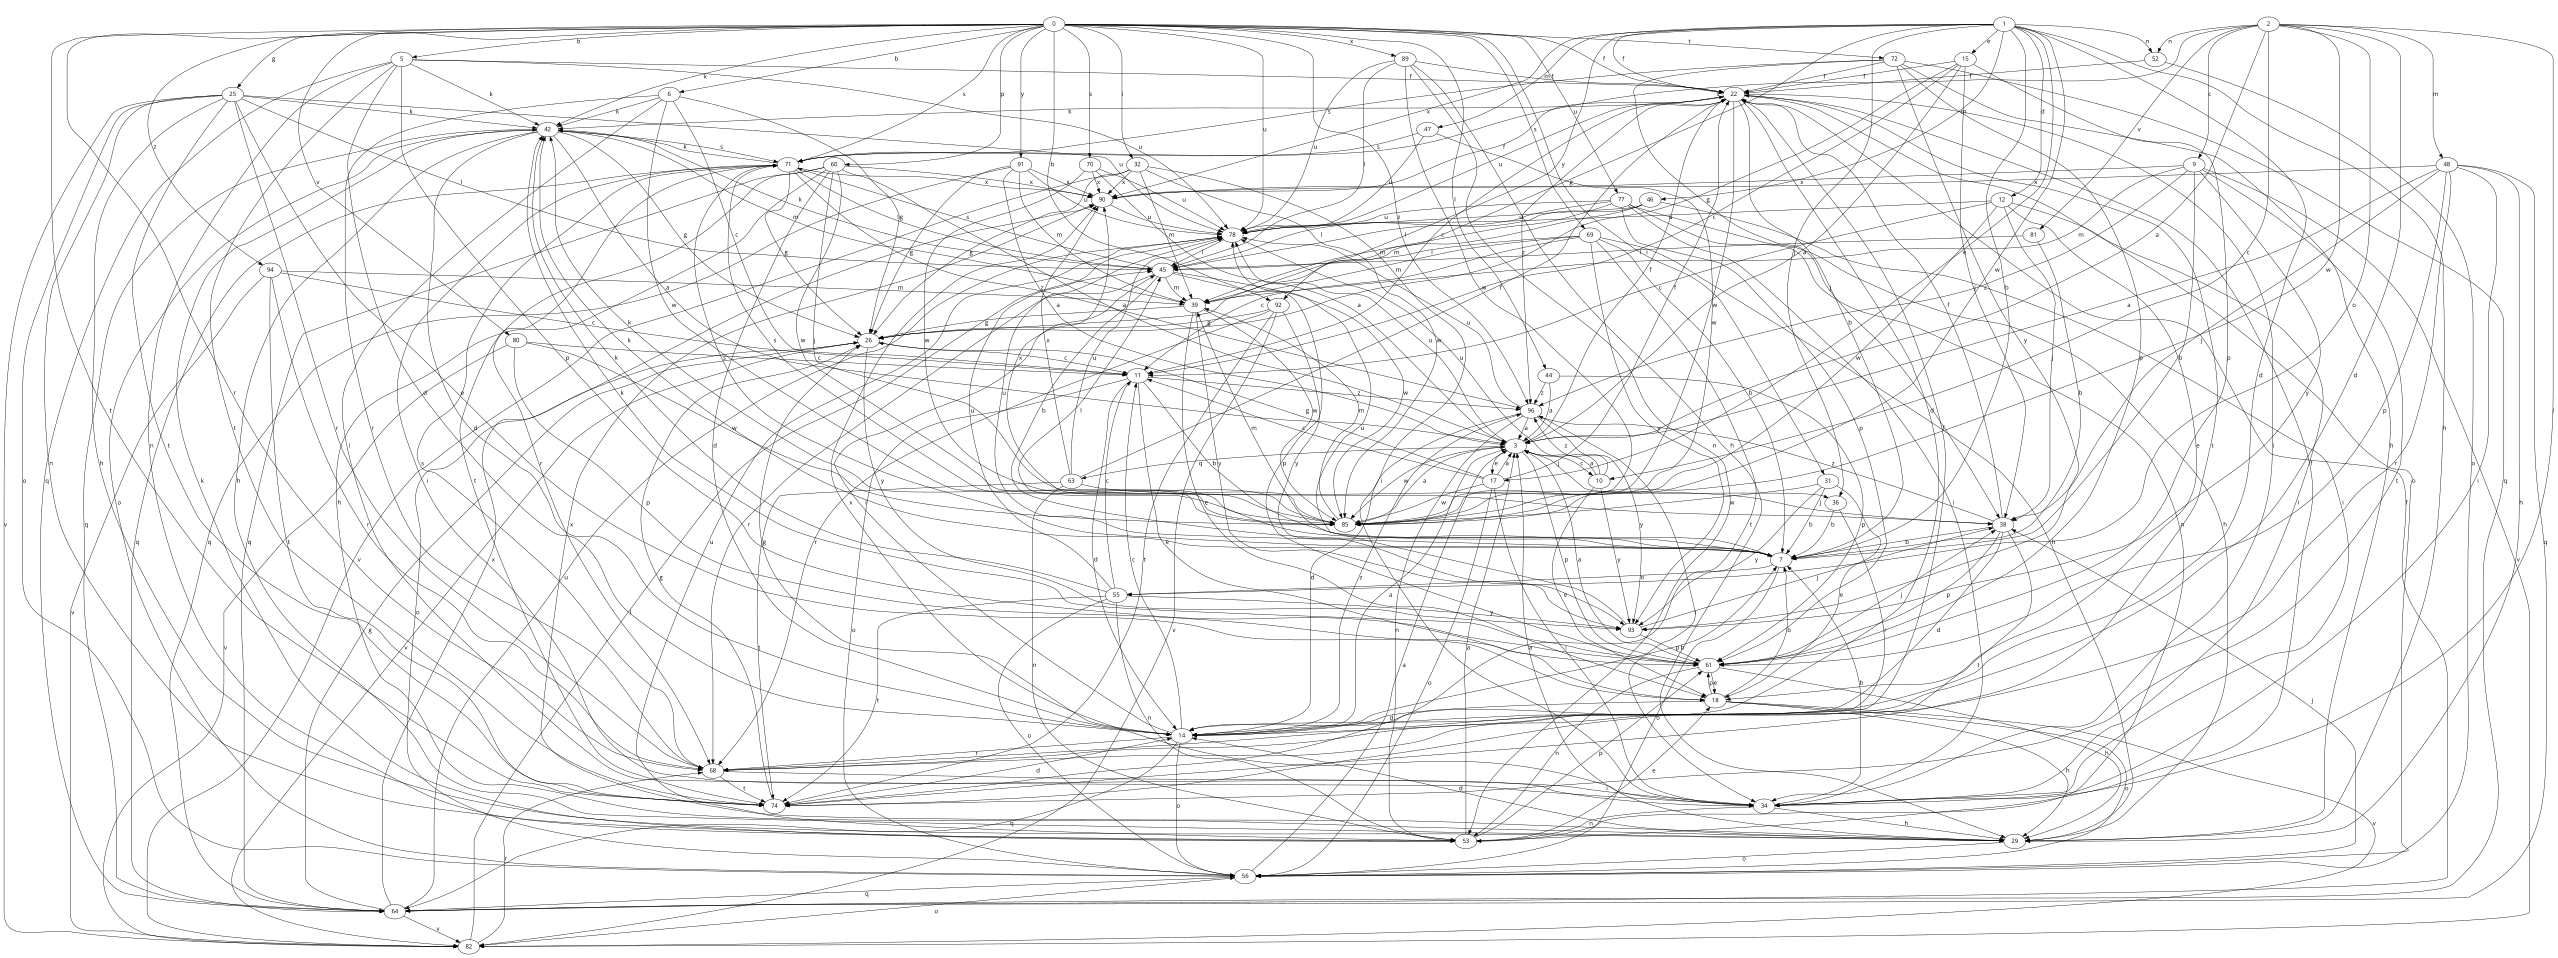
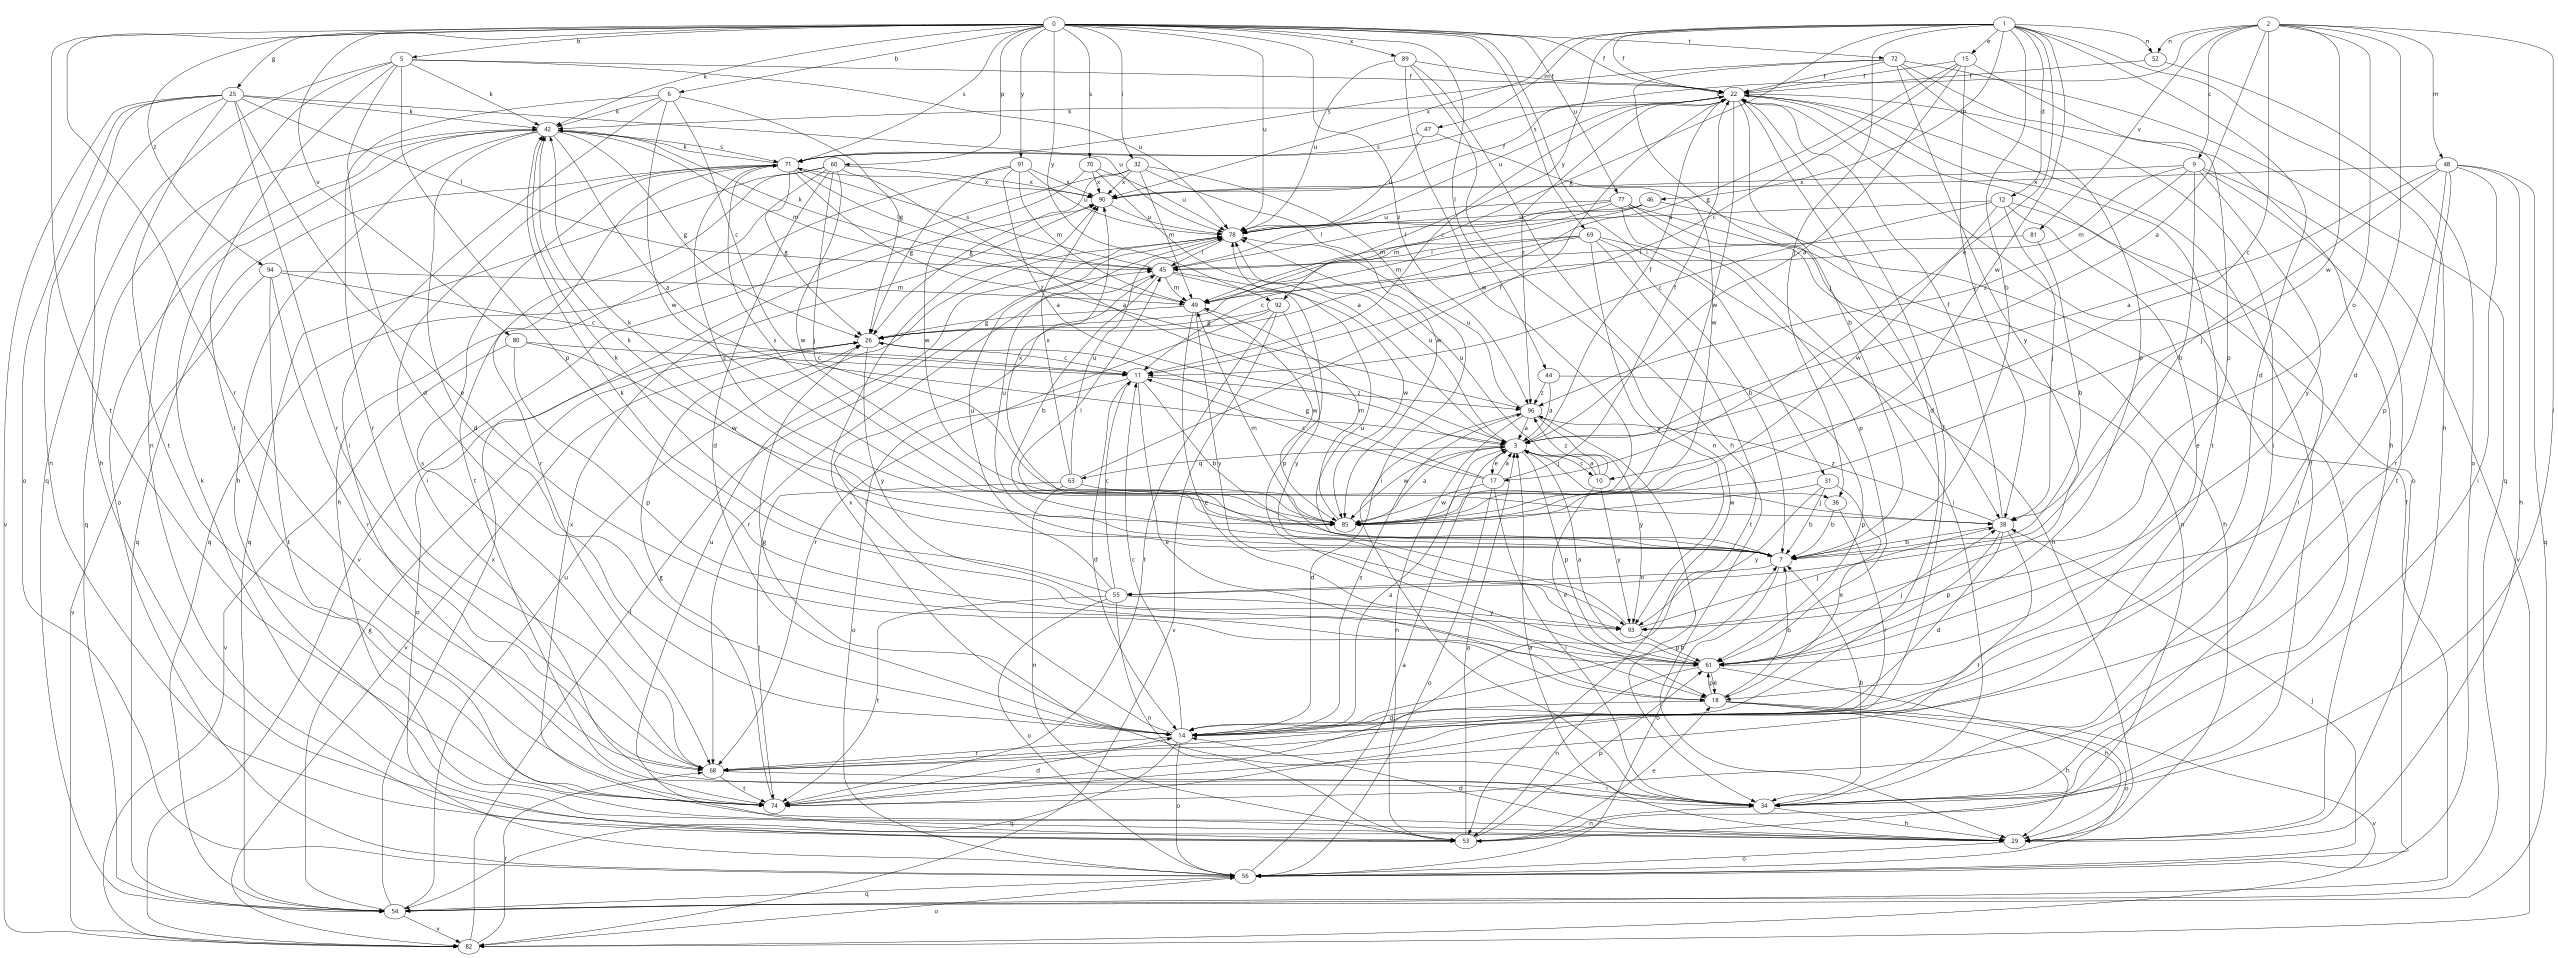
(1053, 165) -> (1053, 165)
(1334, 204) -> none
(1195, 305) -> (1195, 305)
(395, 912) -> (395, 912)
